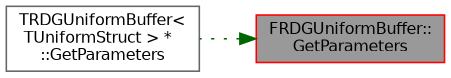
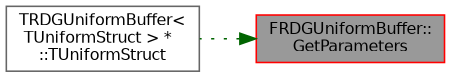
(103, 39) -> (103, 39)
